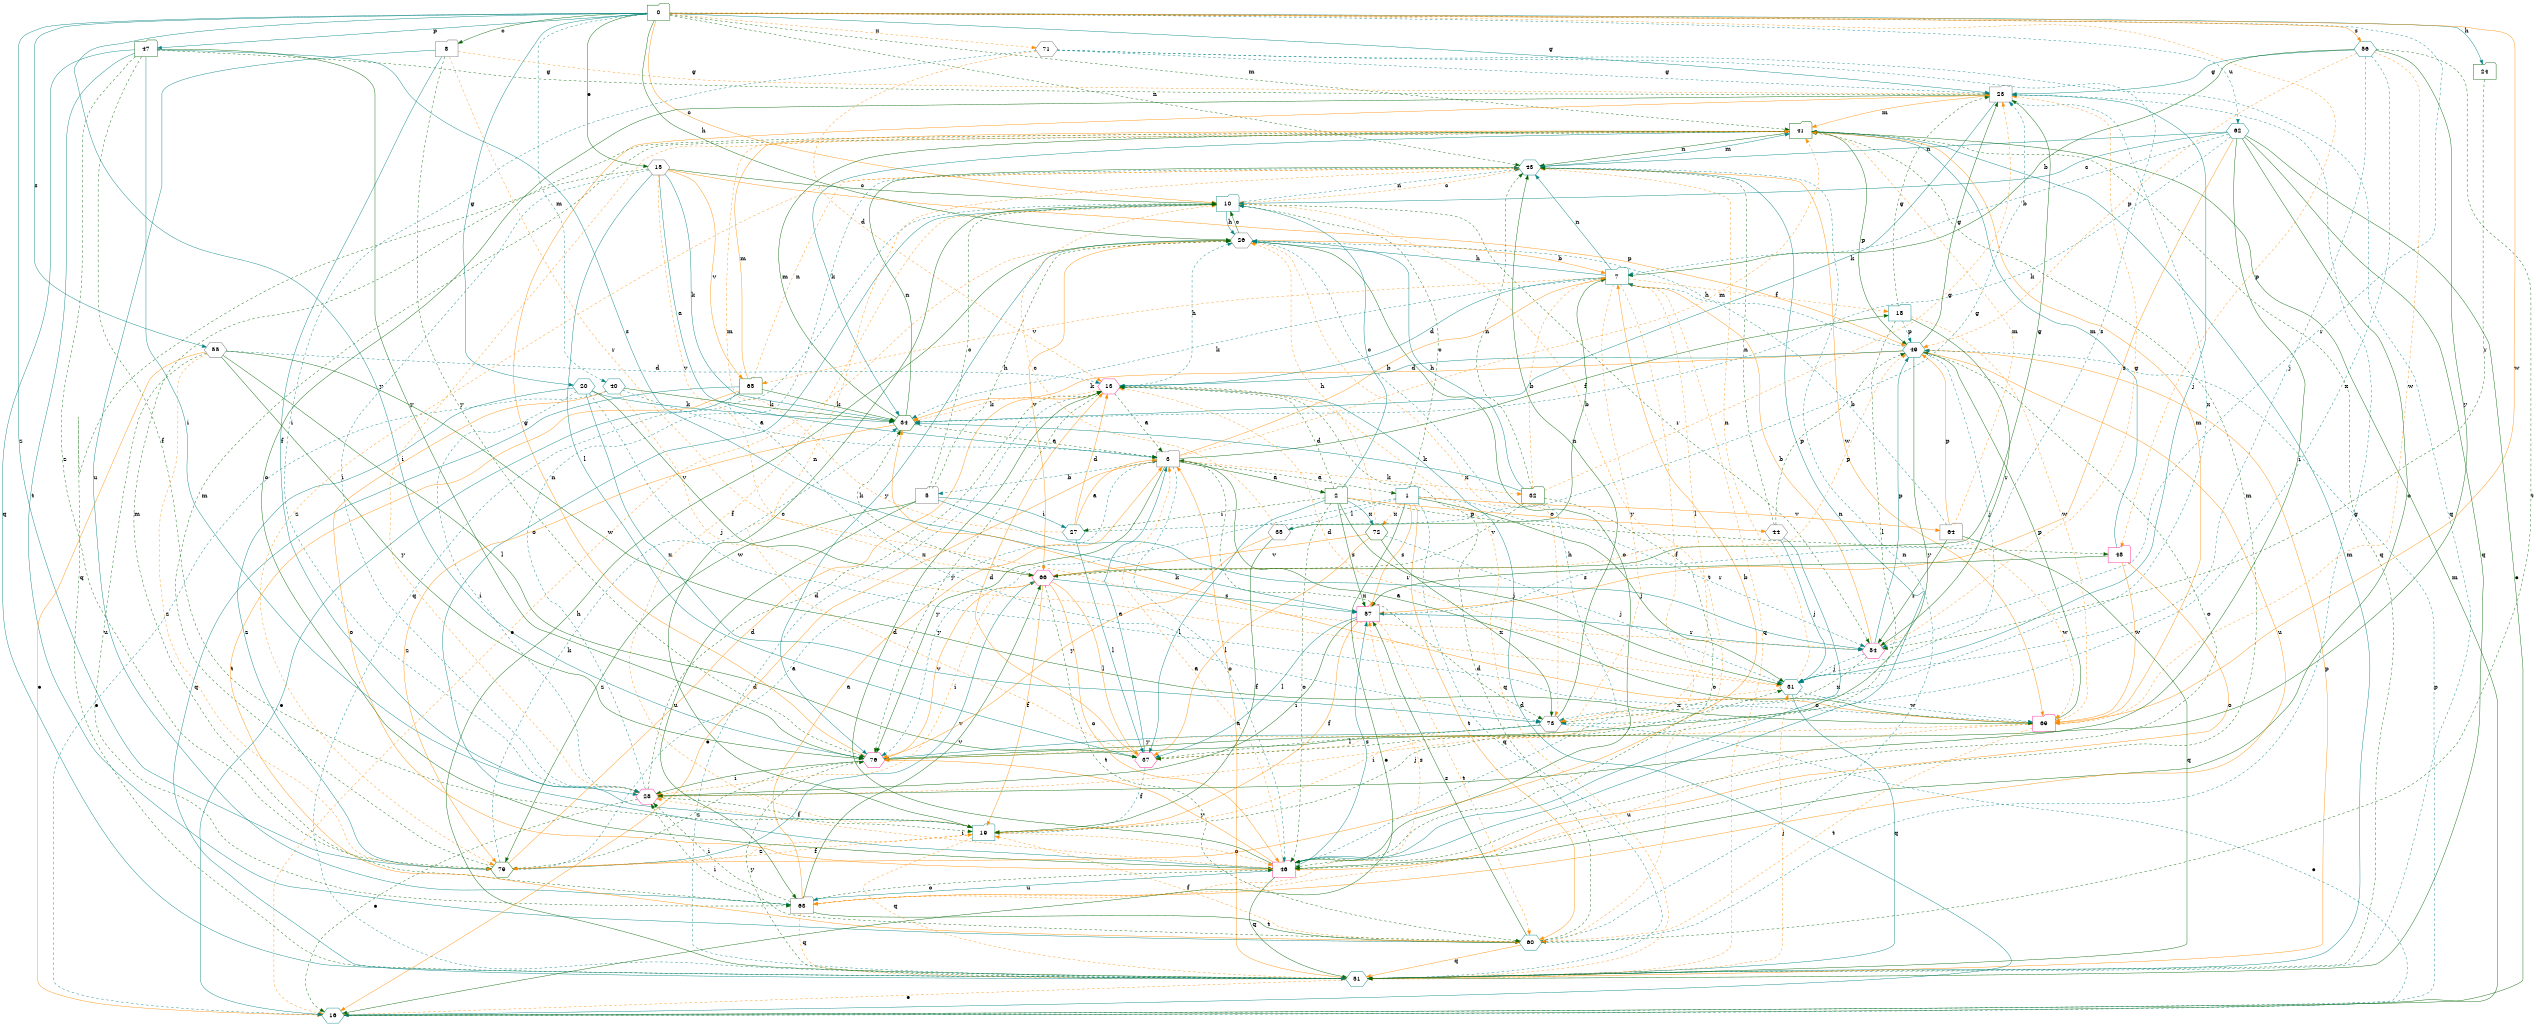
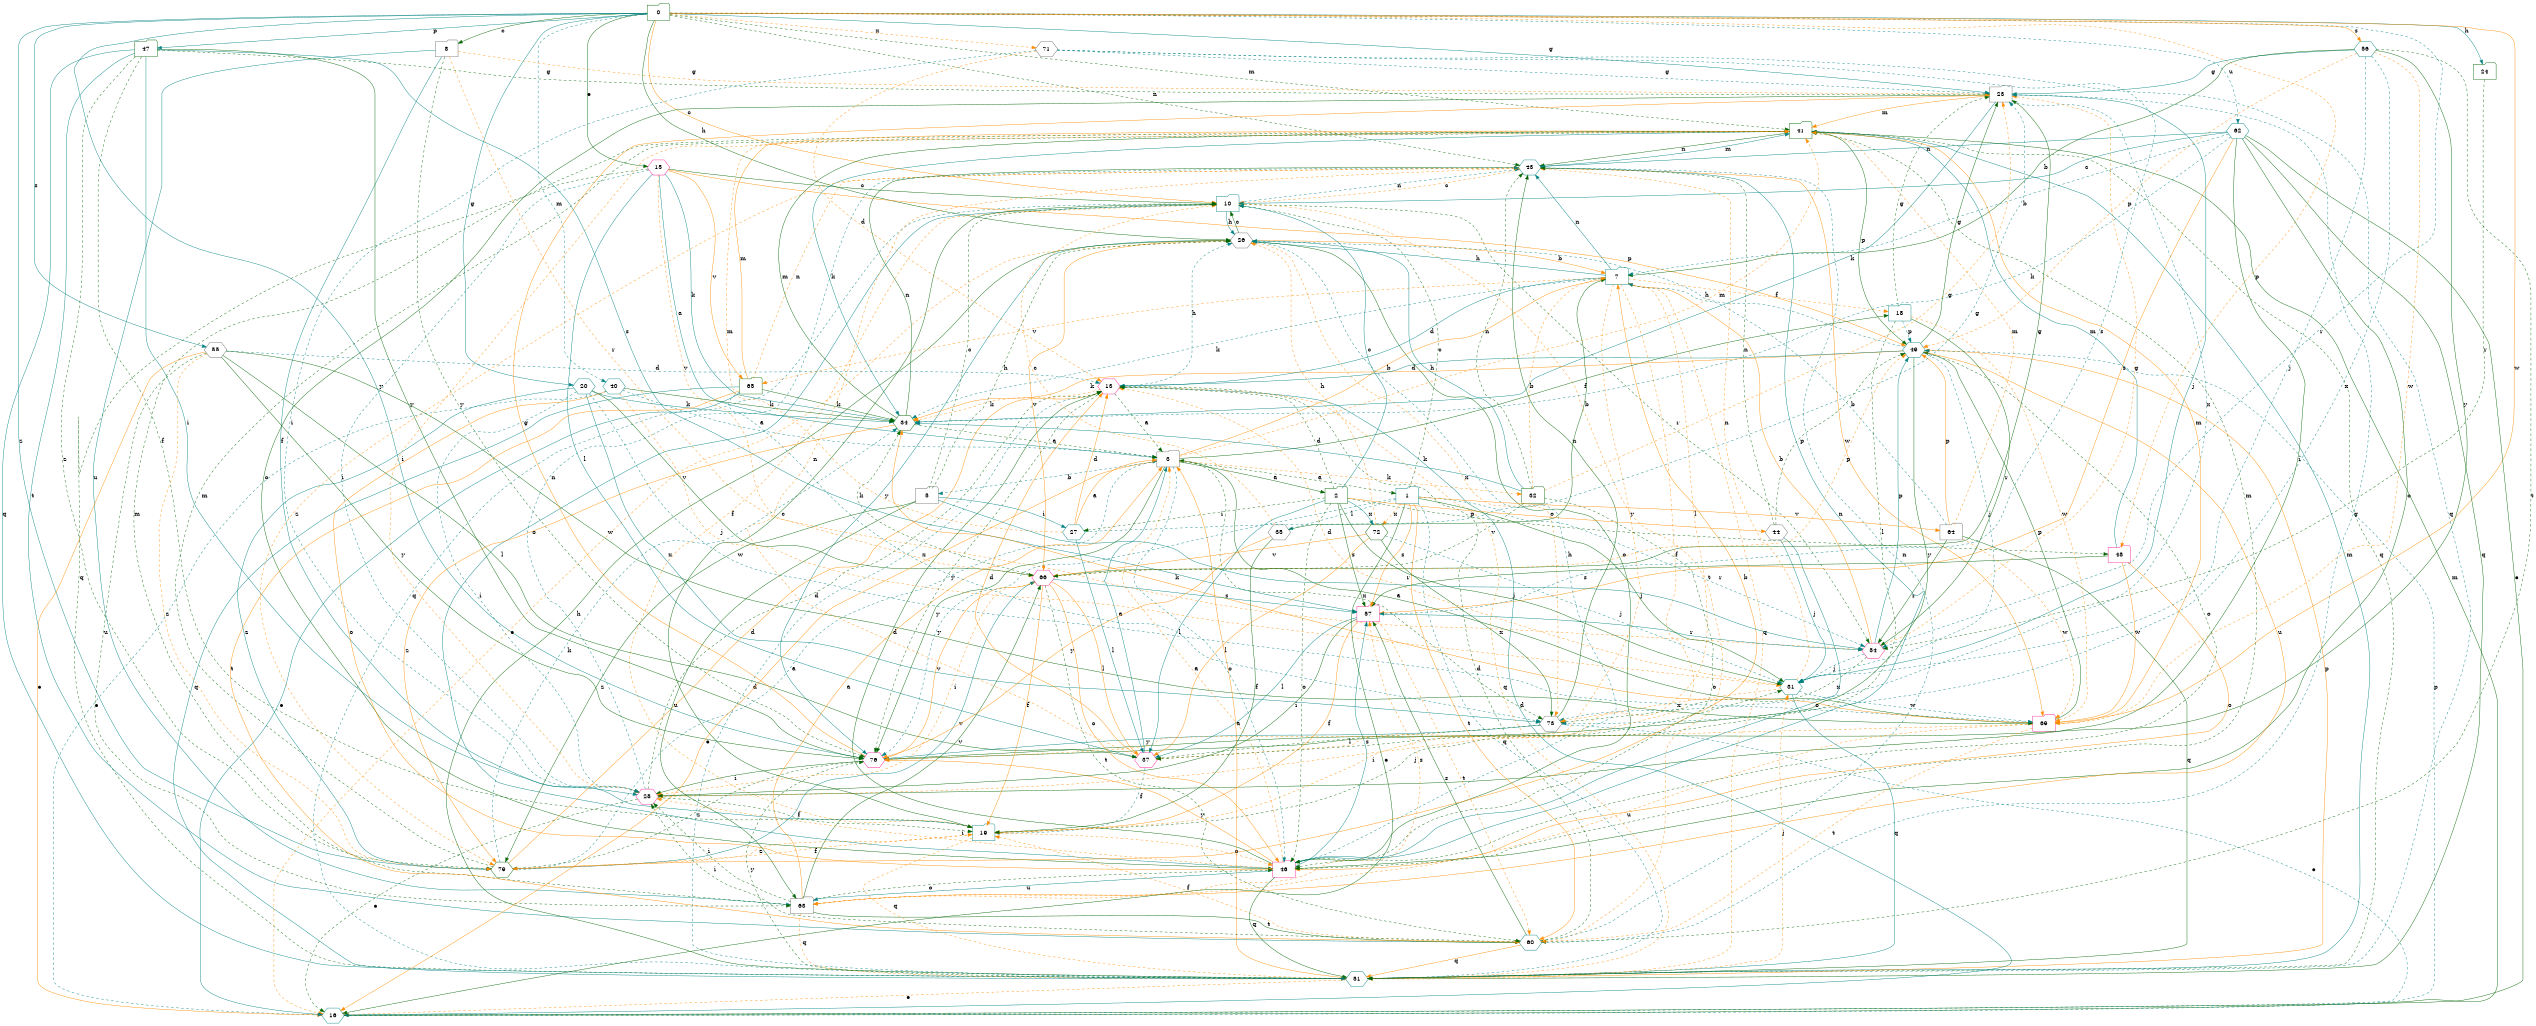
(659, 167) -> (659, 167)
